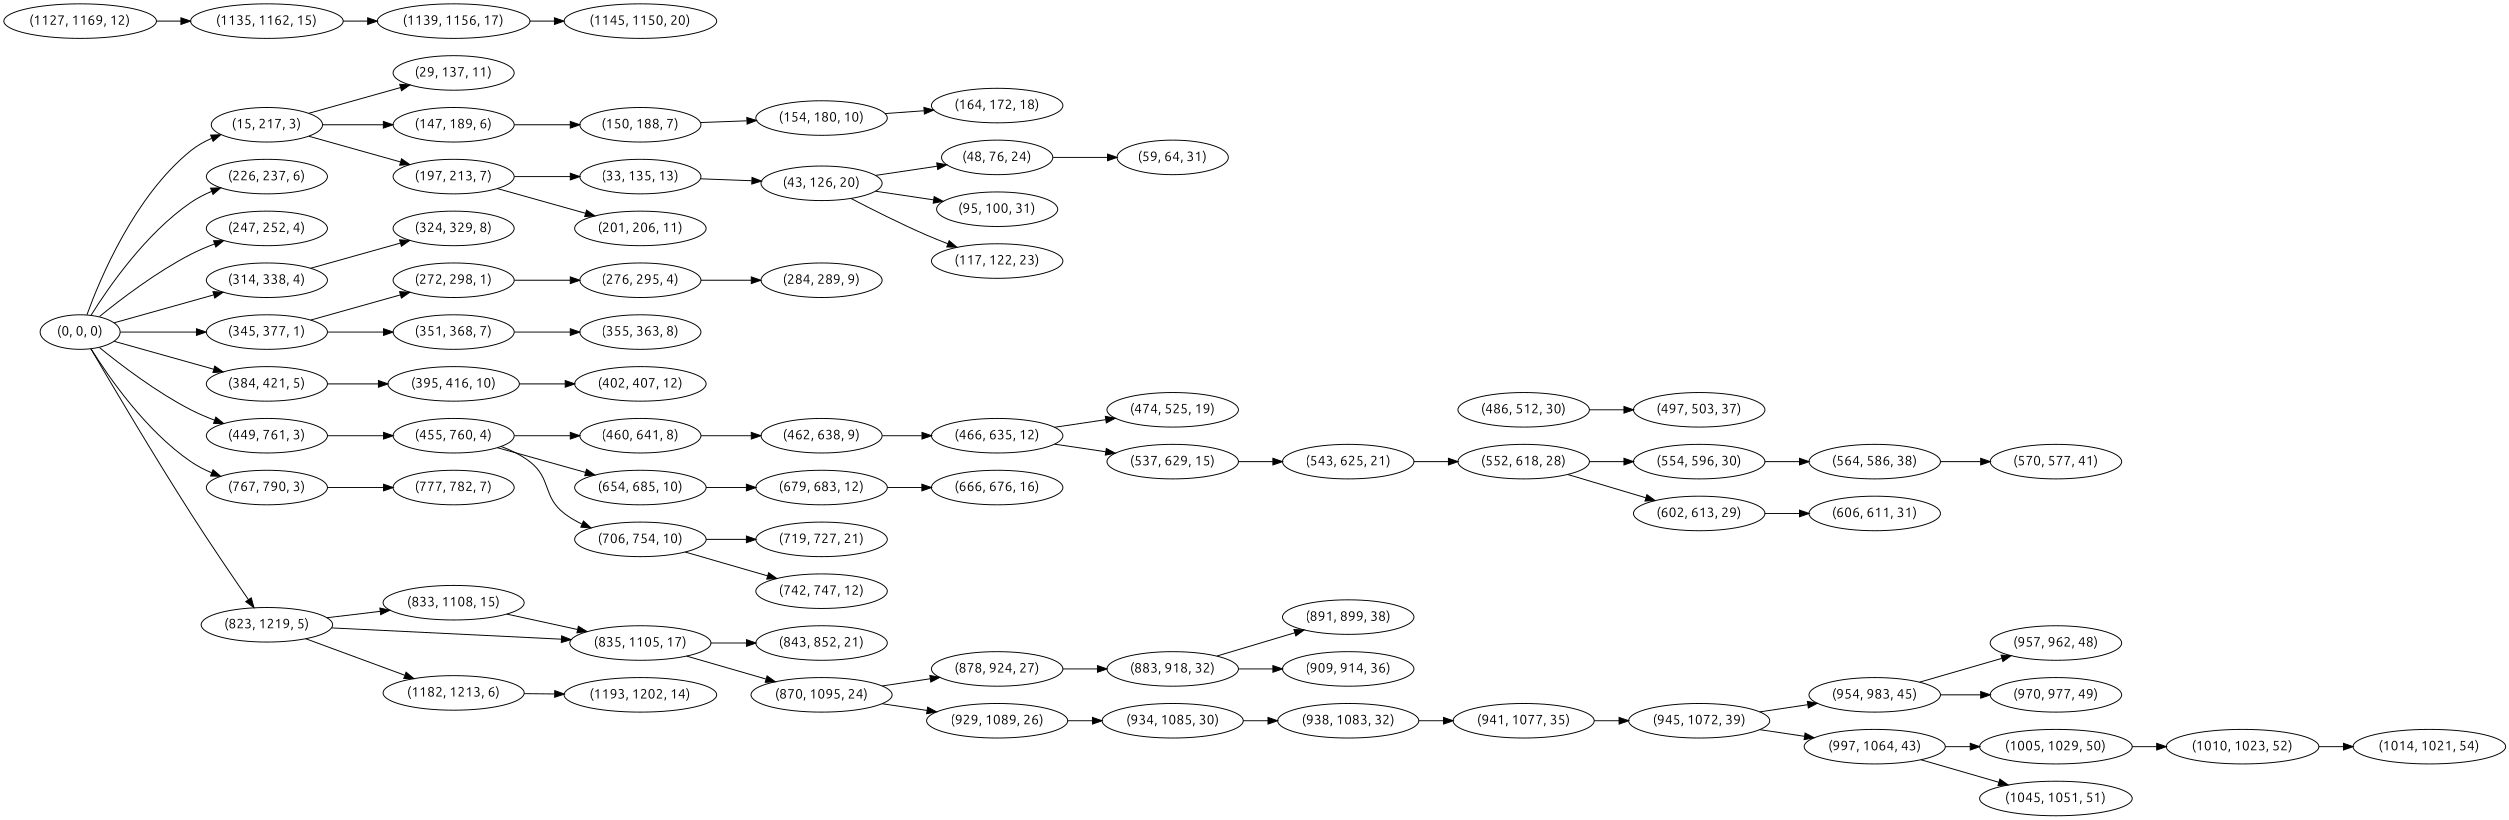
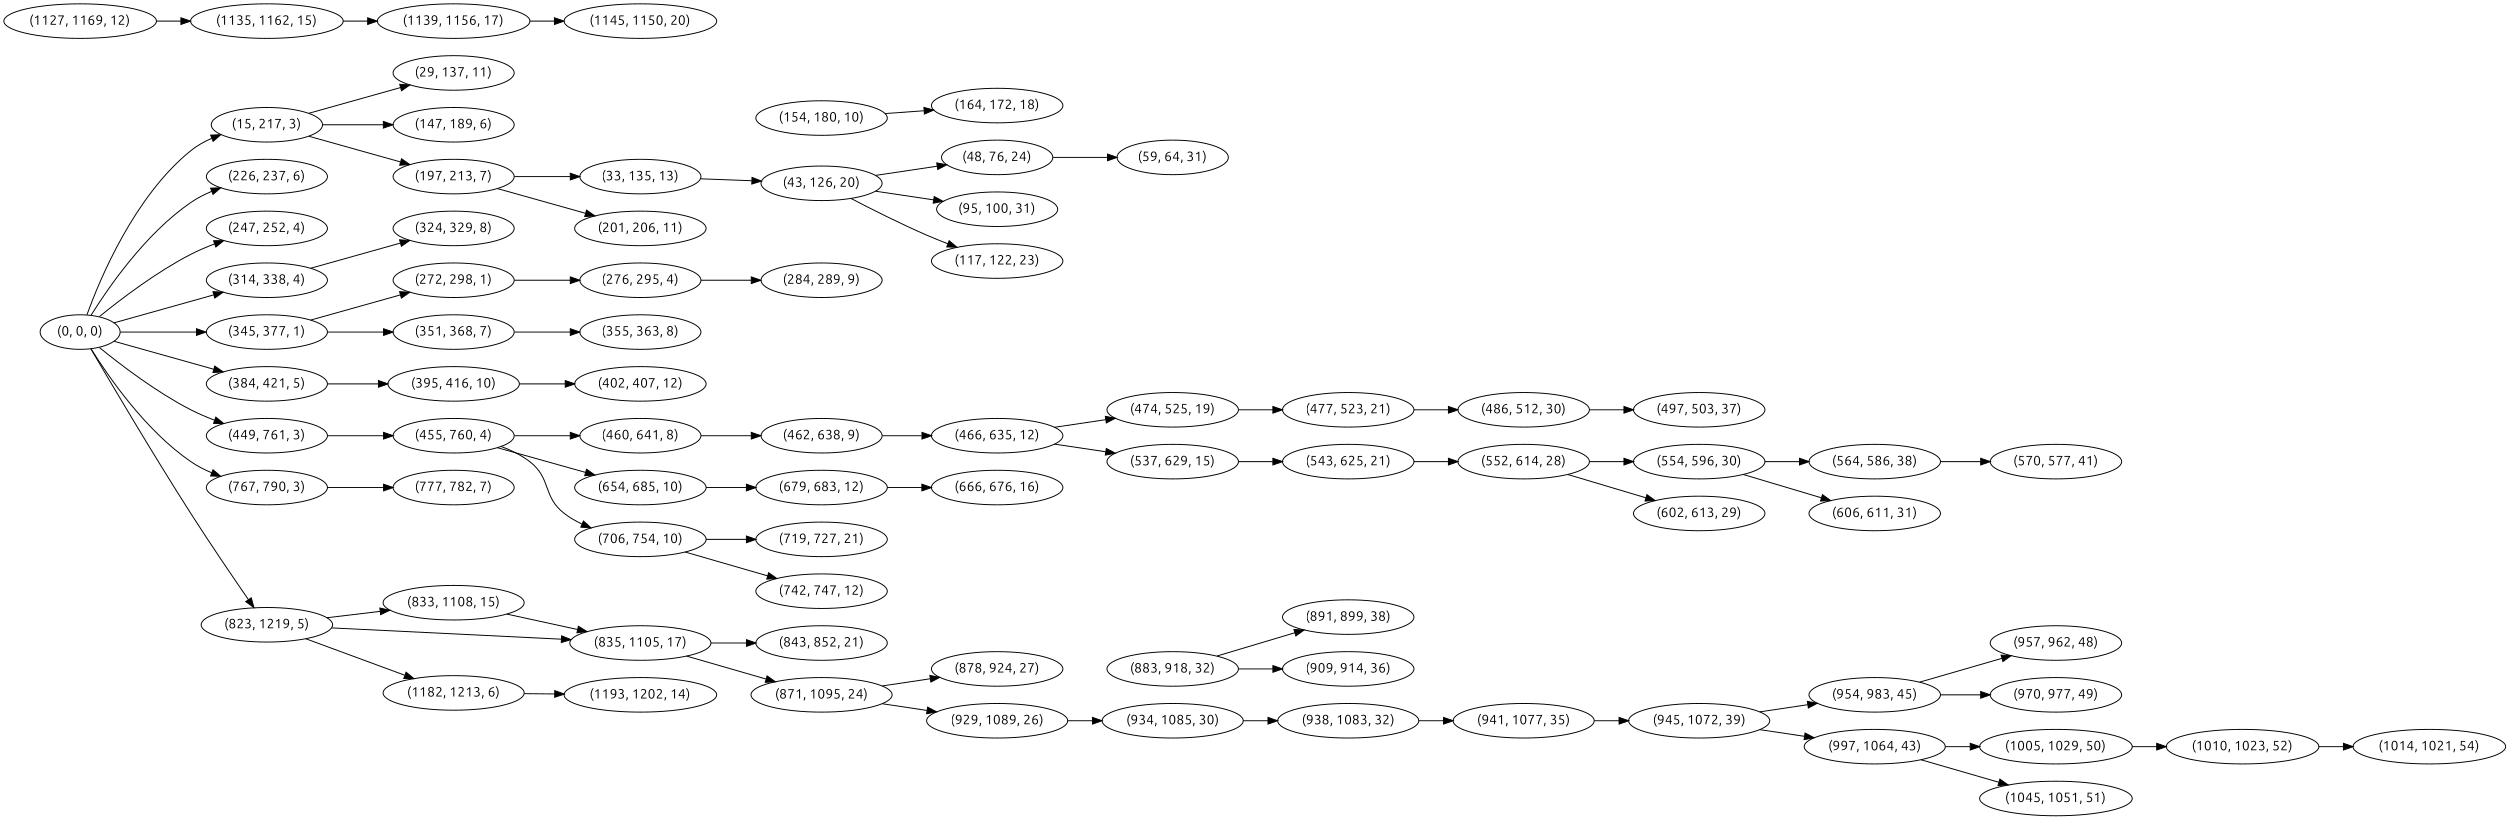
(640, 125) -> none
none -> (1348, 410)
(1524, 462) -> (1524, 462)
(1782, 513) -> (1782, 486)
(1080, 669) -> none
(822, 695) -> (822, 695)
